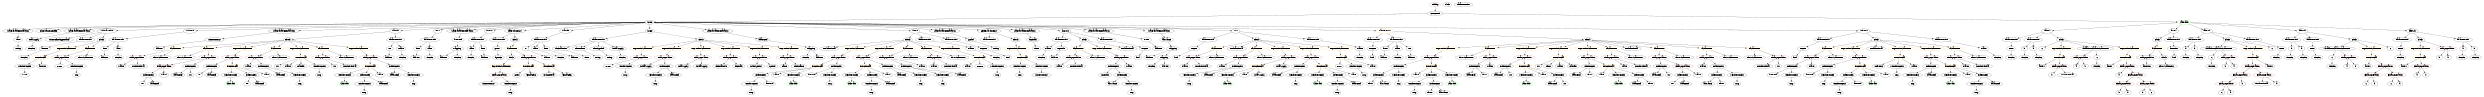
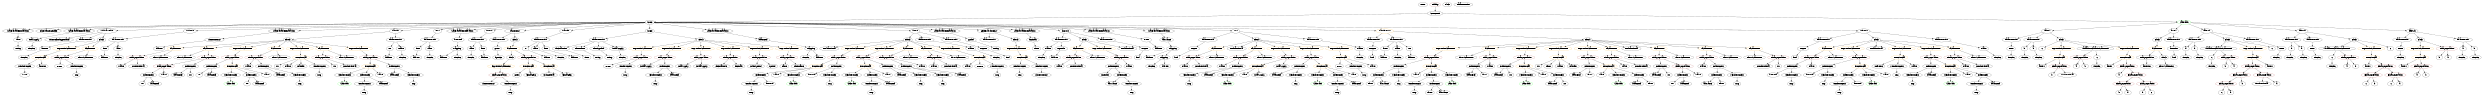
none -> (1423, 5)
(515, 31) -> (515, 31)
